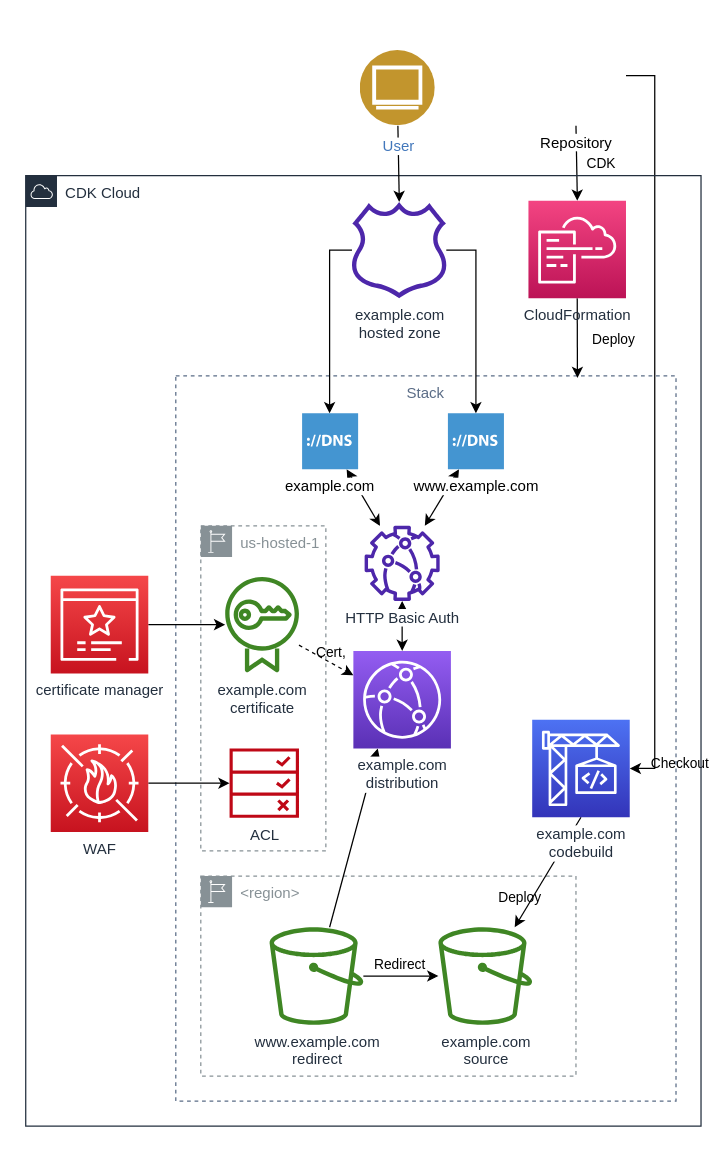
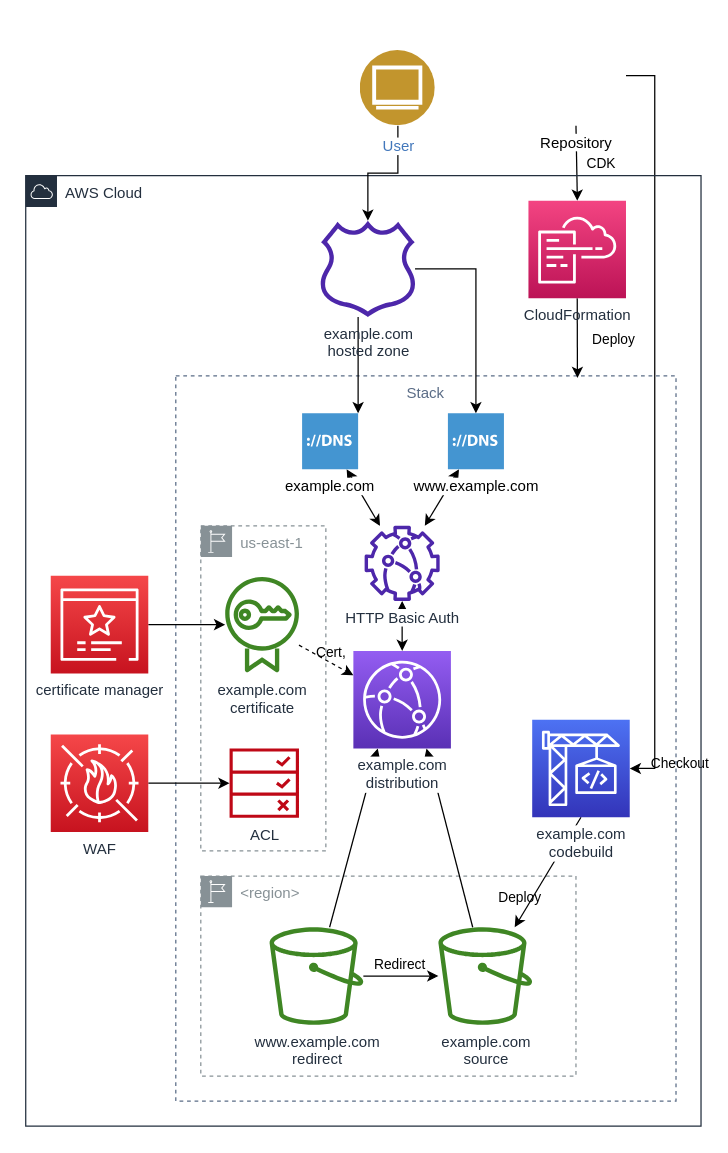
(100, 193) -> (100, 193)
(399, 250) -> (368, 269)
(283, 552) -> (278, 543)
none -> (455, 859)
